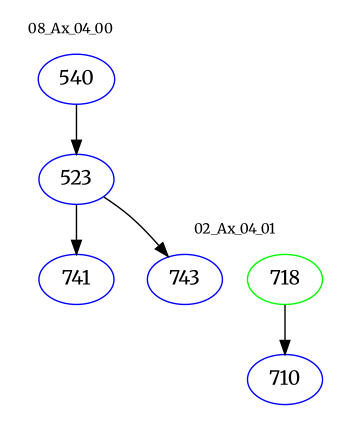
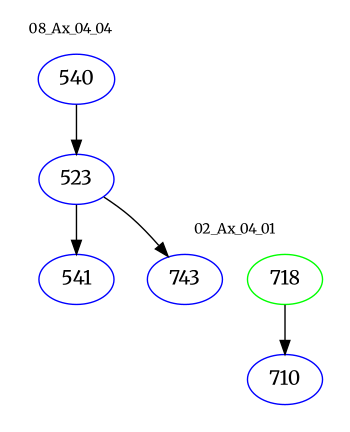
(71, 30) -> (71, 30)
(76, 279) -> (76, 279)
